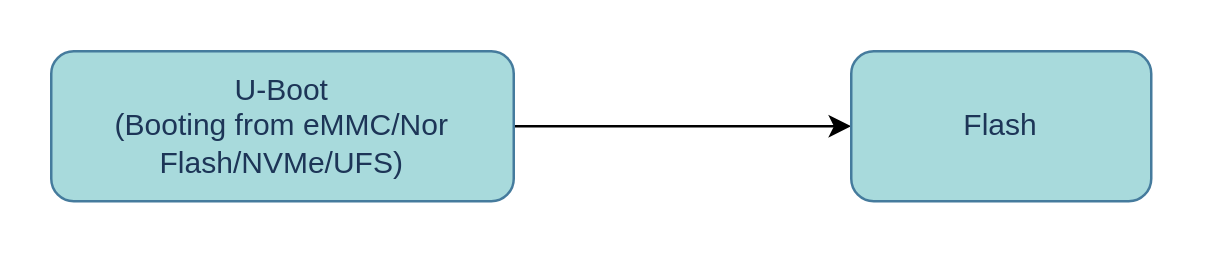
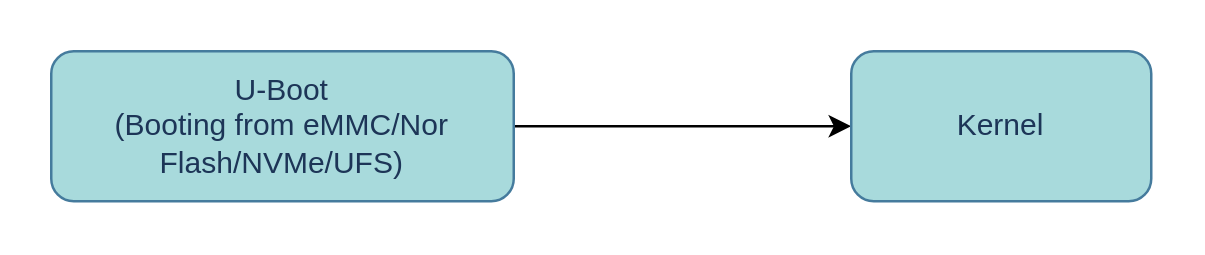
(1001, 126) -> (1001, 126)
